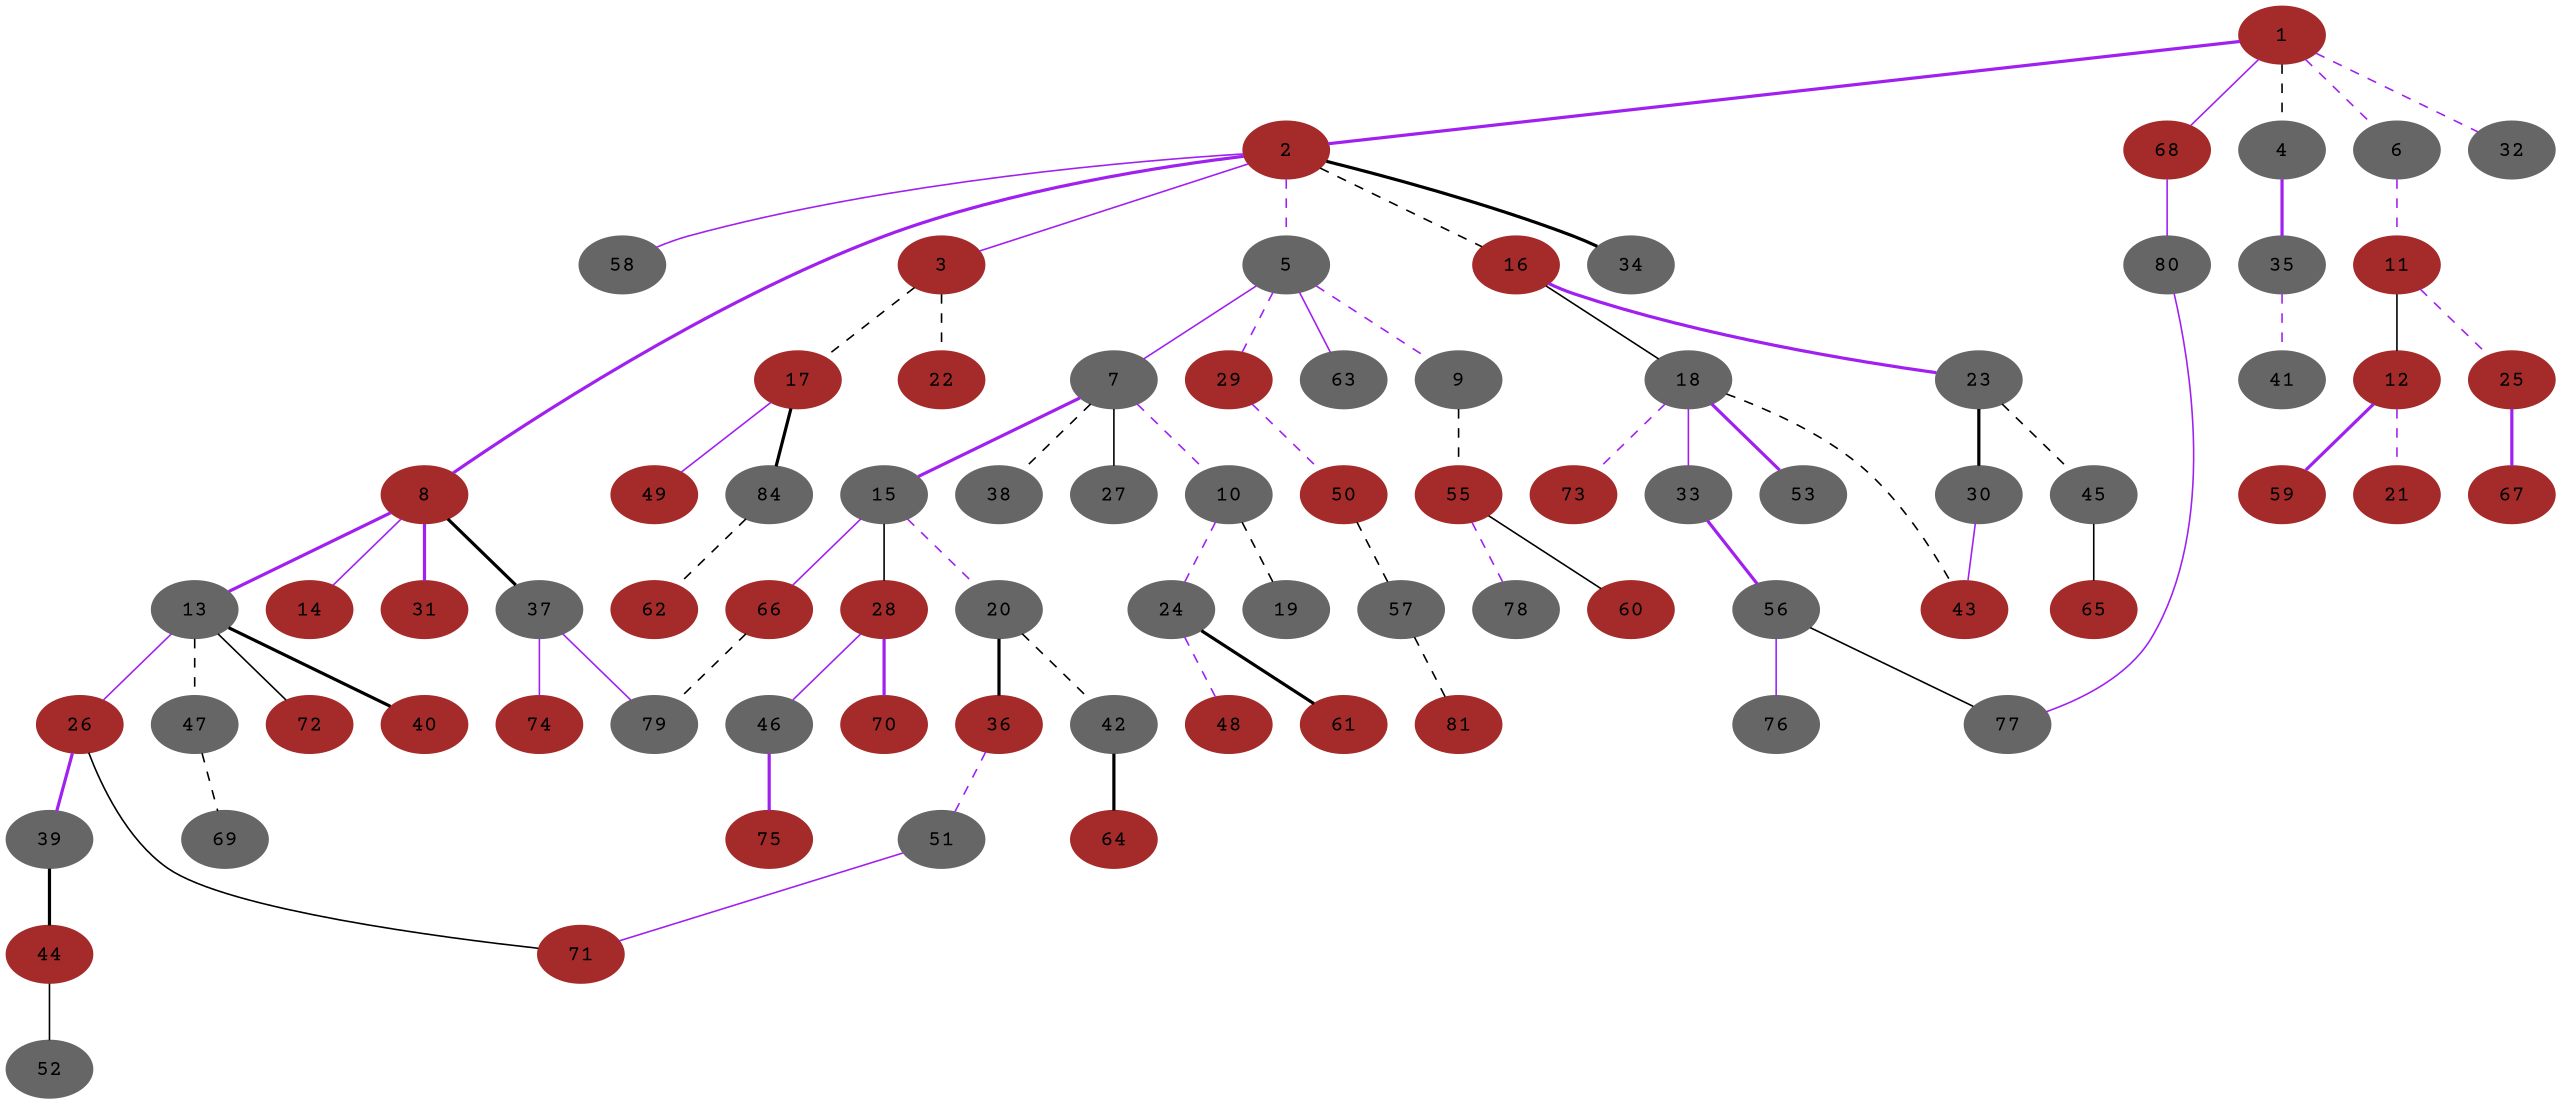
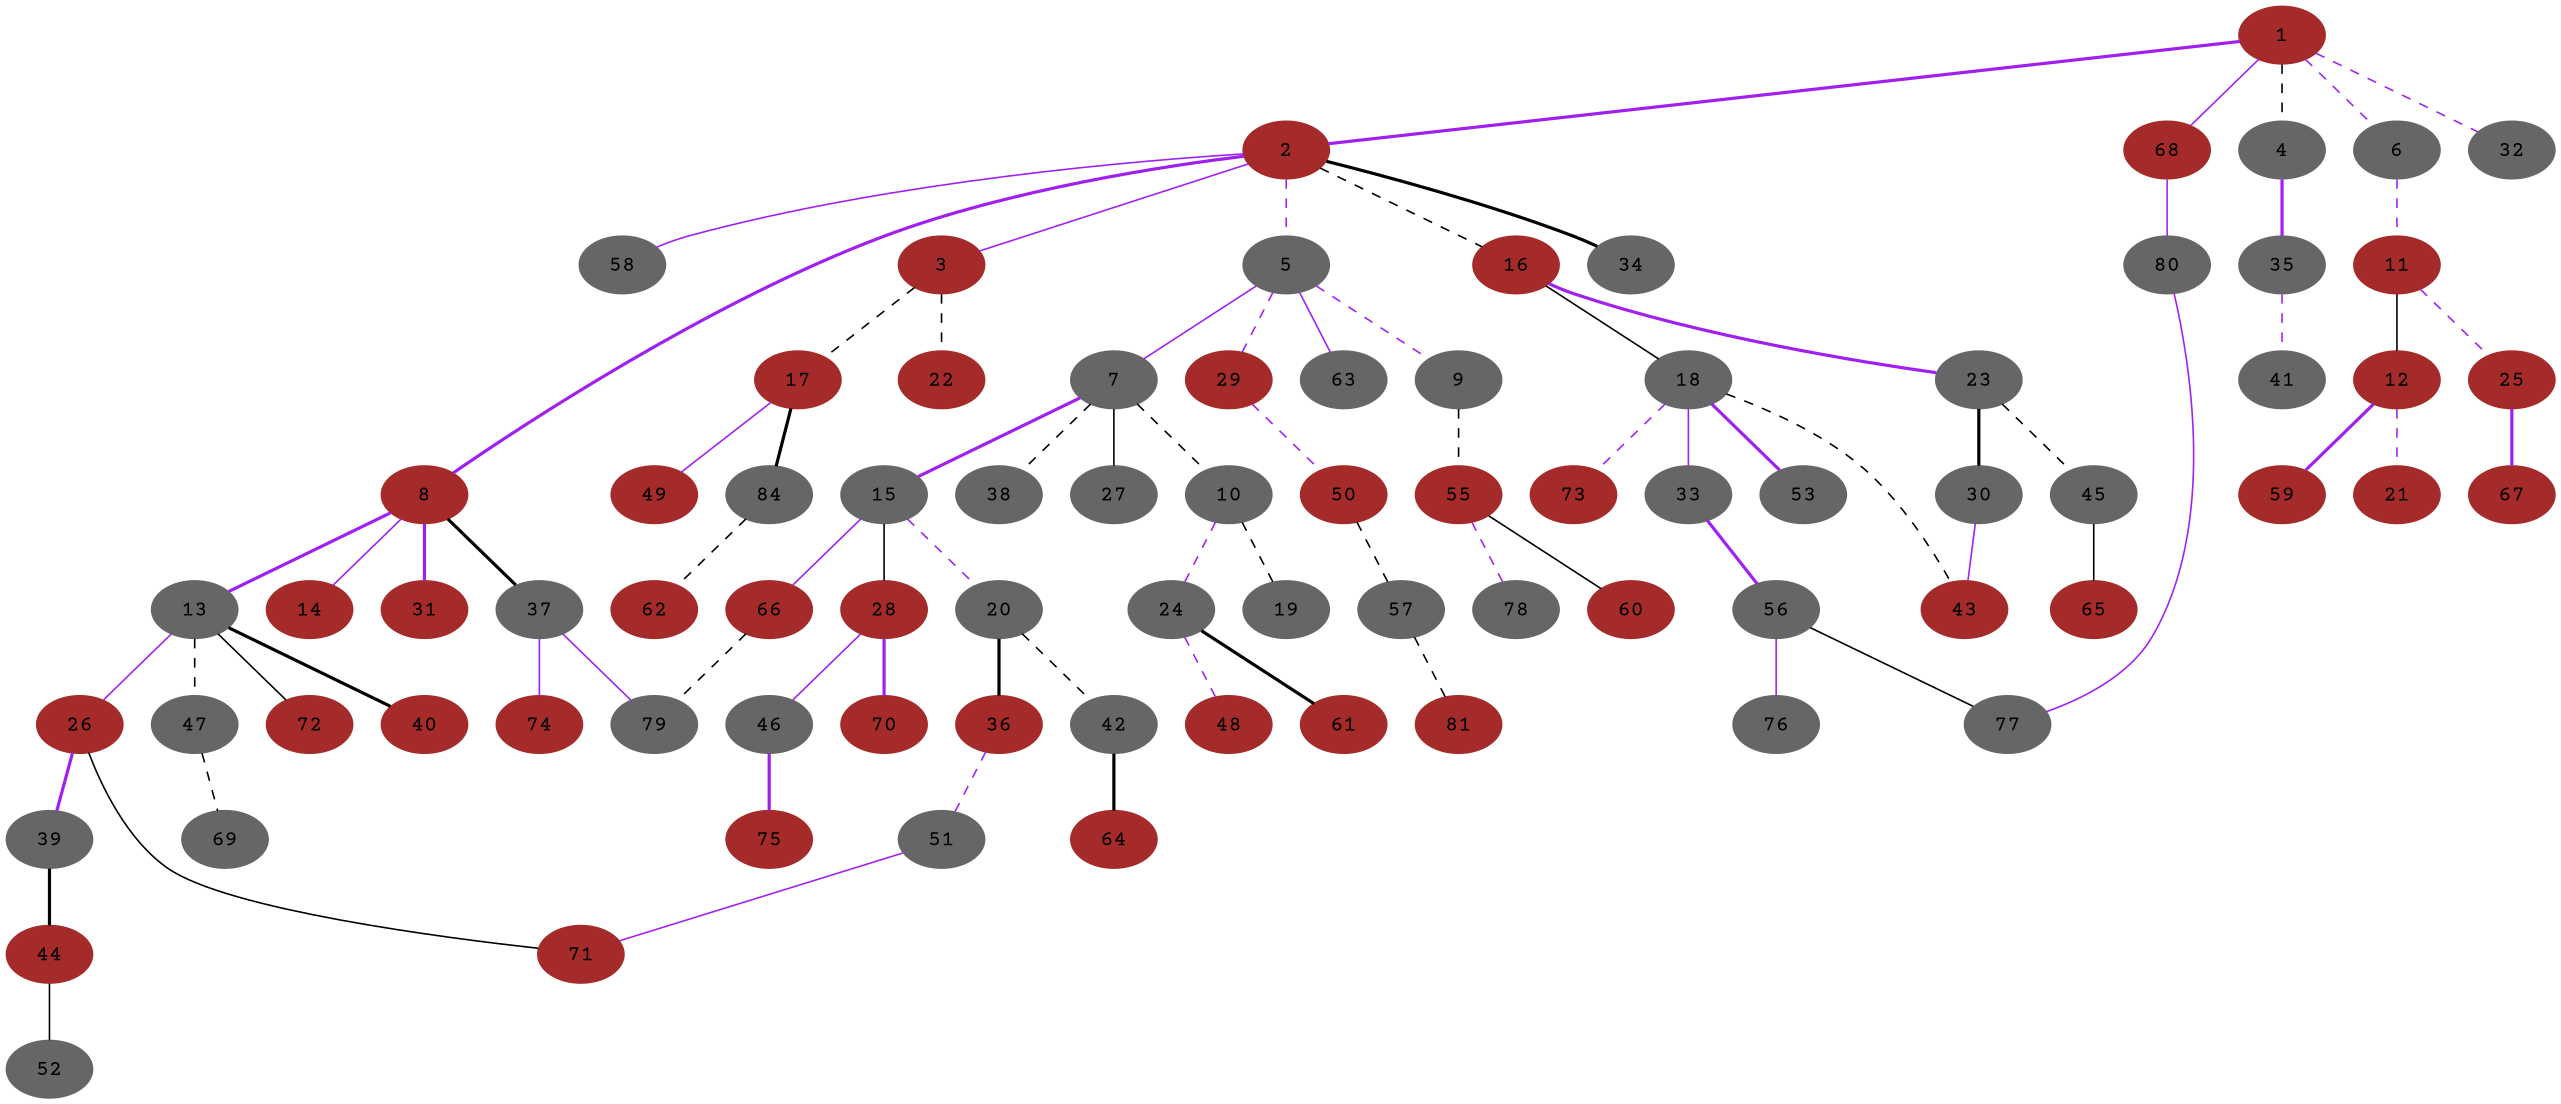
(1171, 437) -> (1171, 437)
